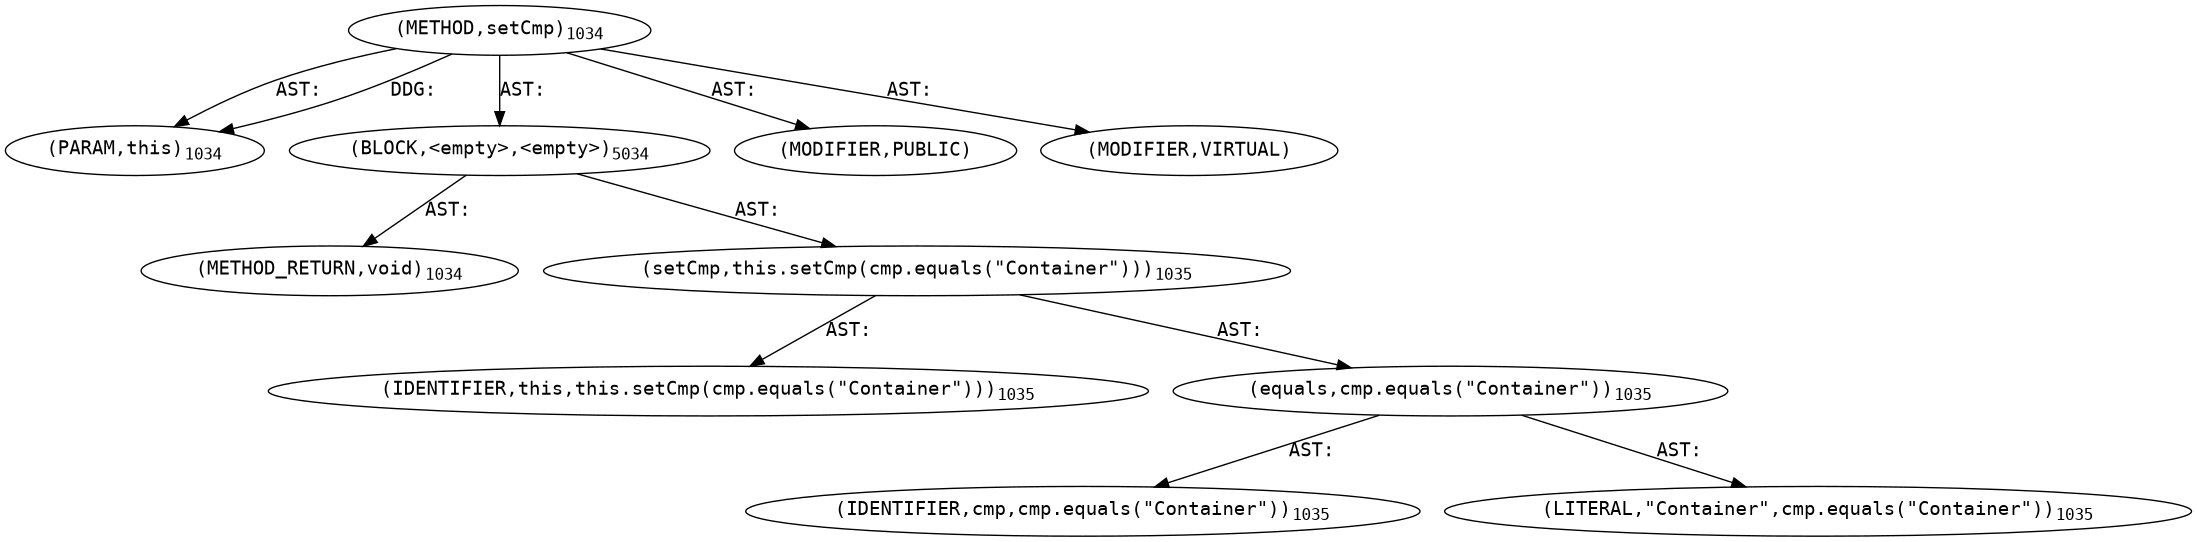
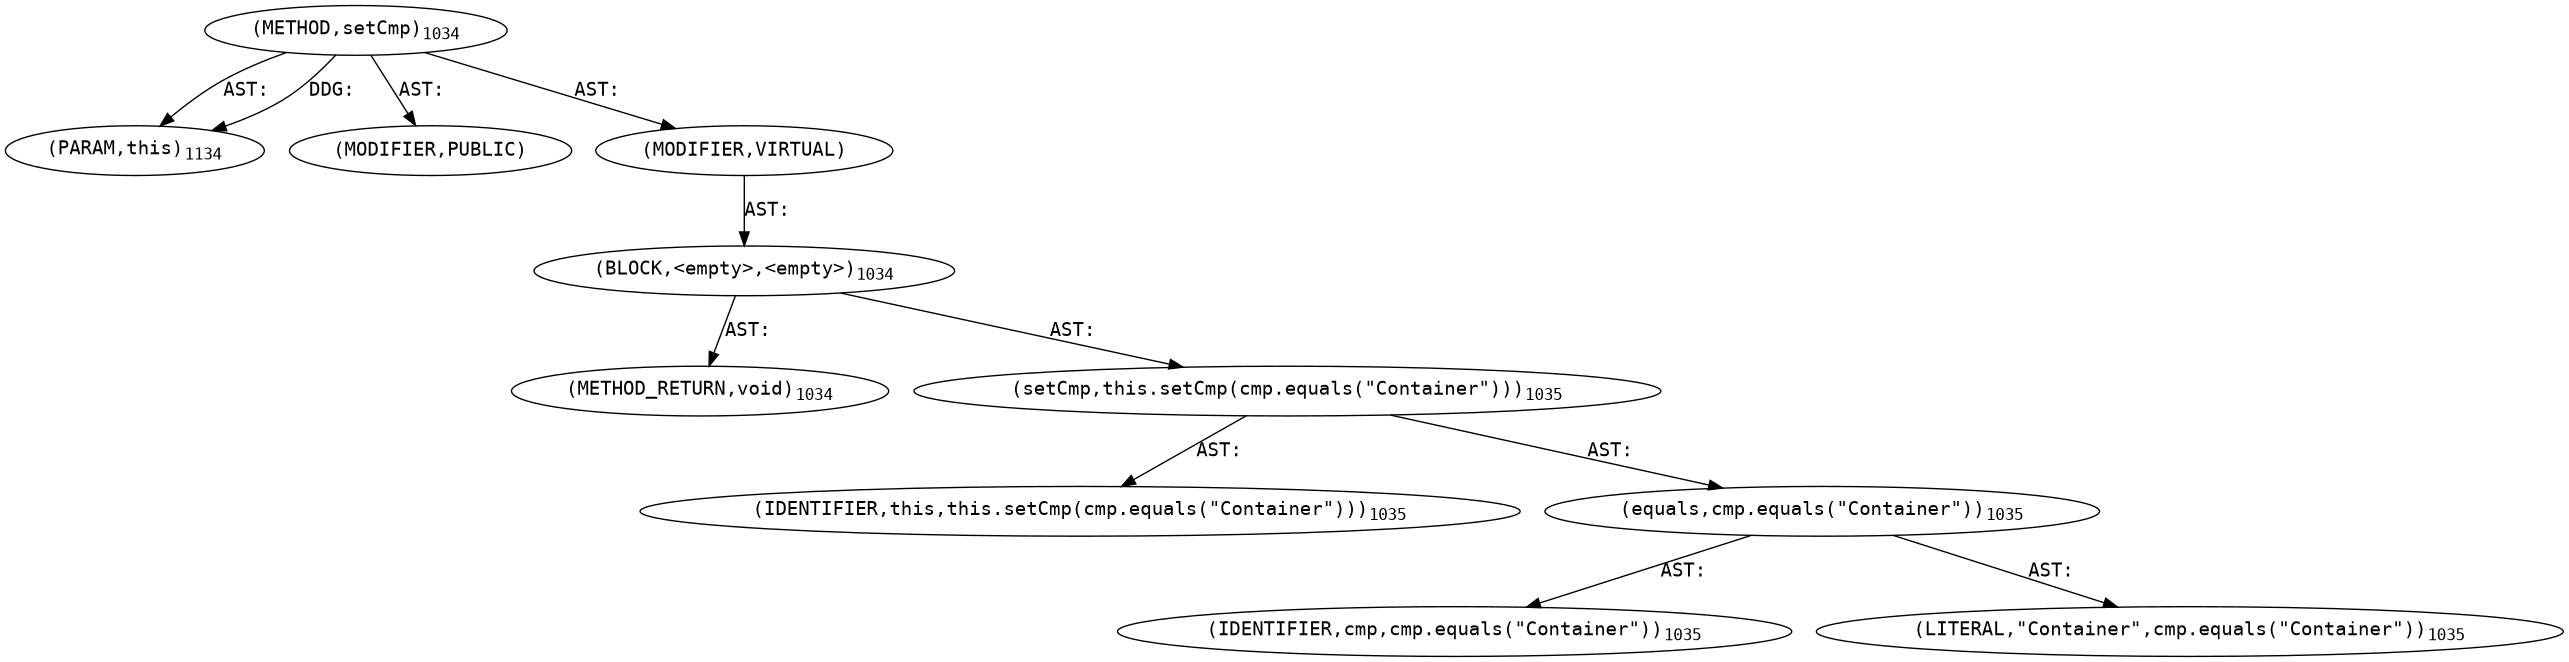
(500, 84) -> (744, 204)
(204, 149) -> (204, 149)
(631, 149) -> (876, 269)
